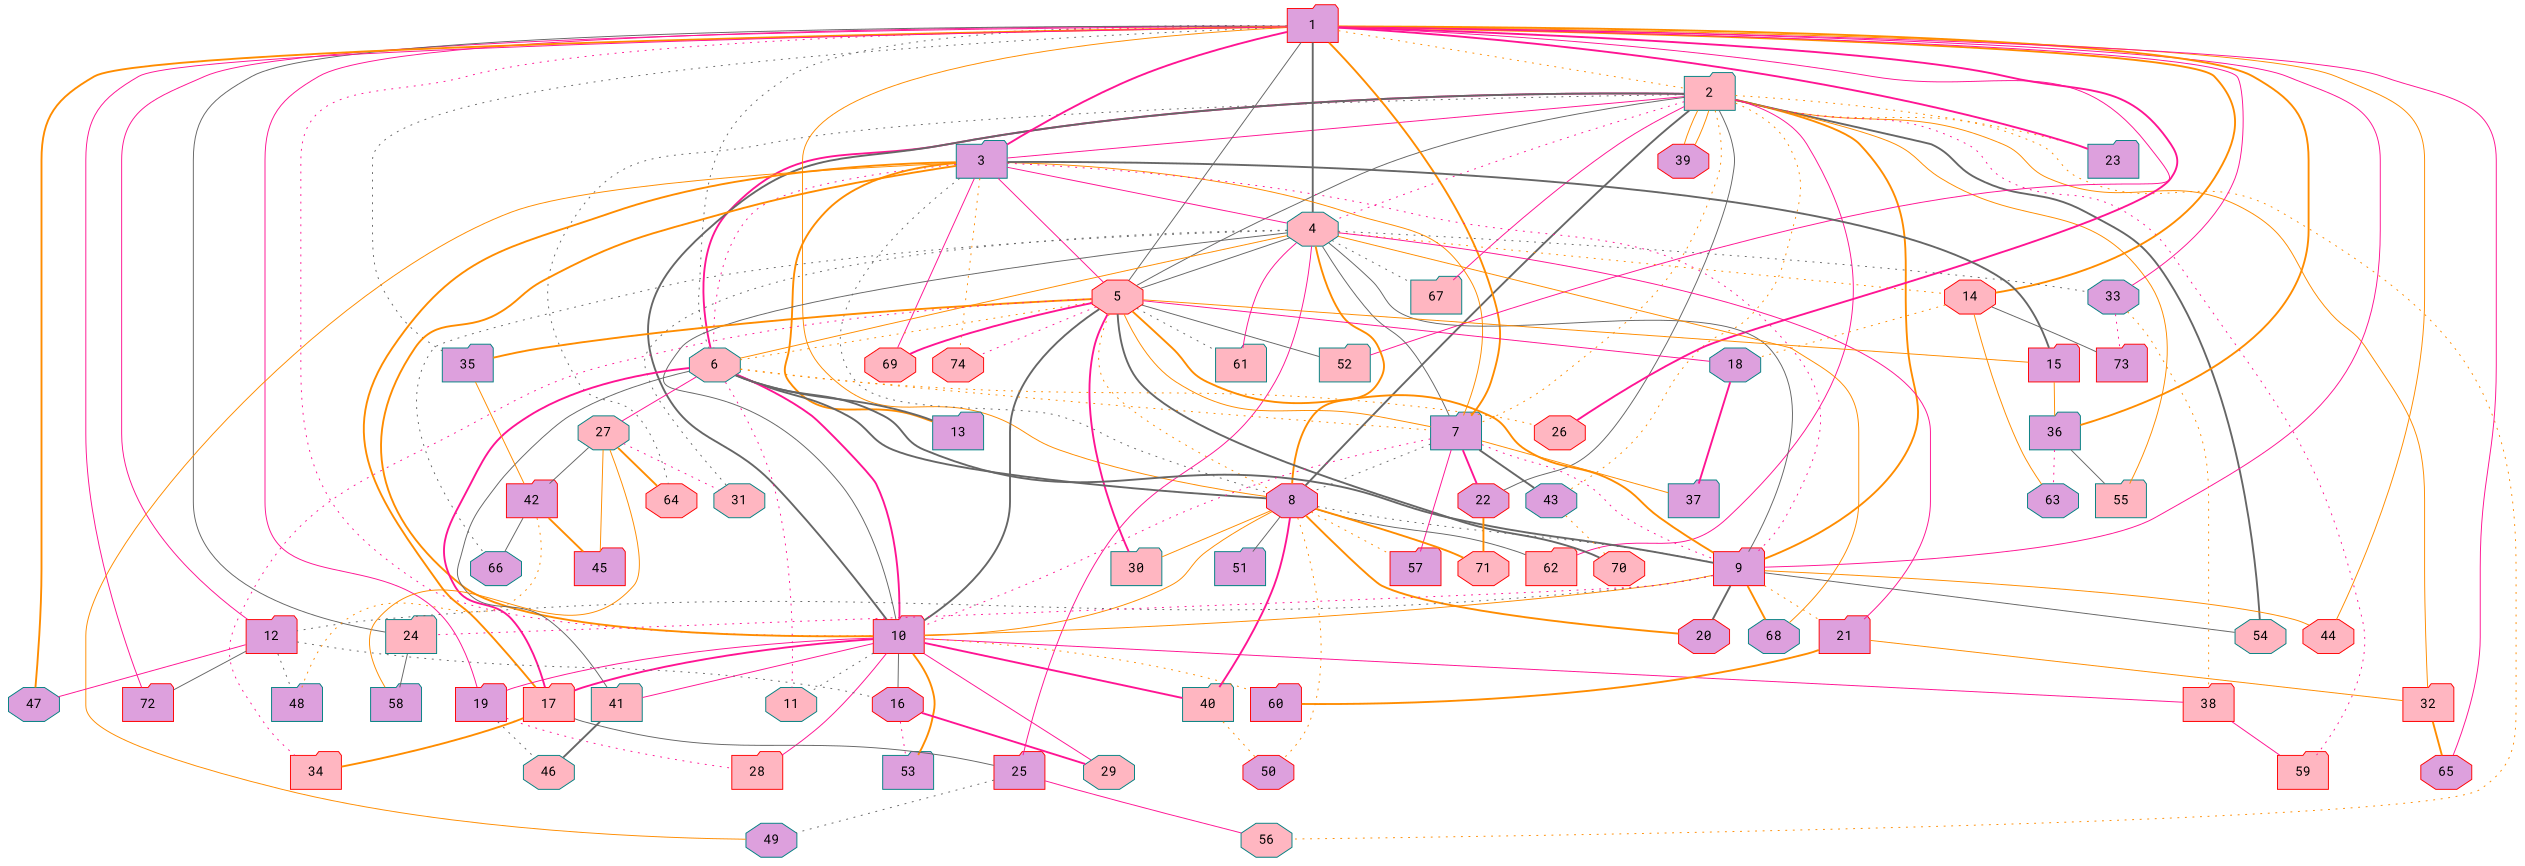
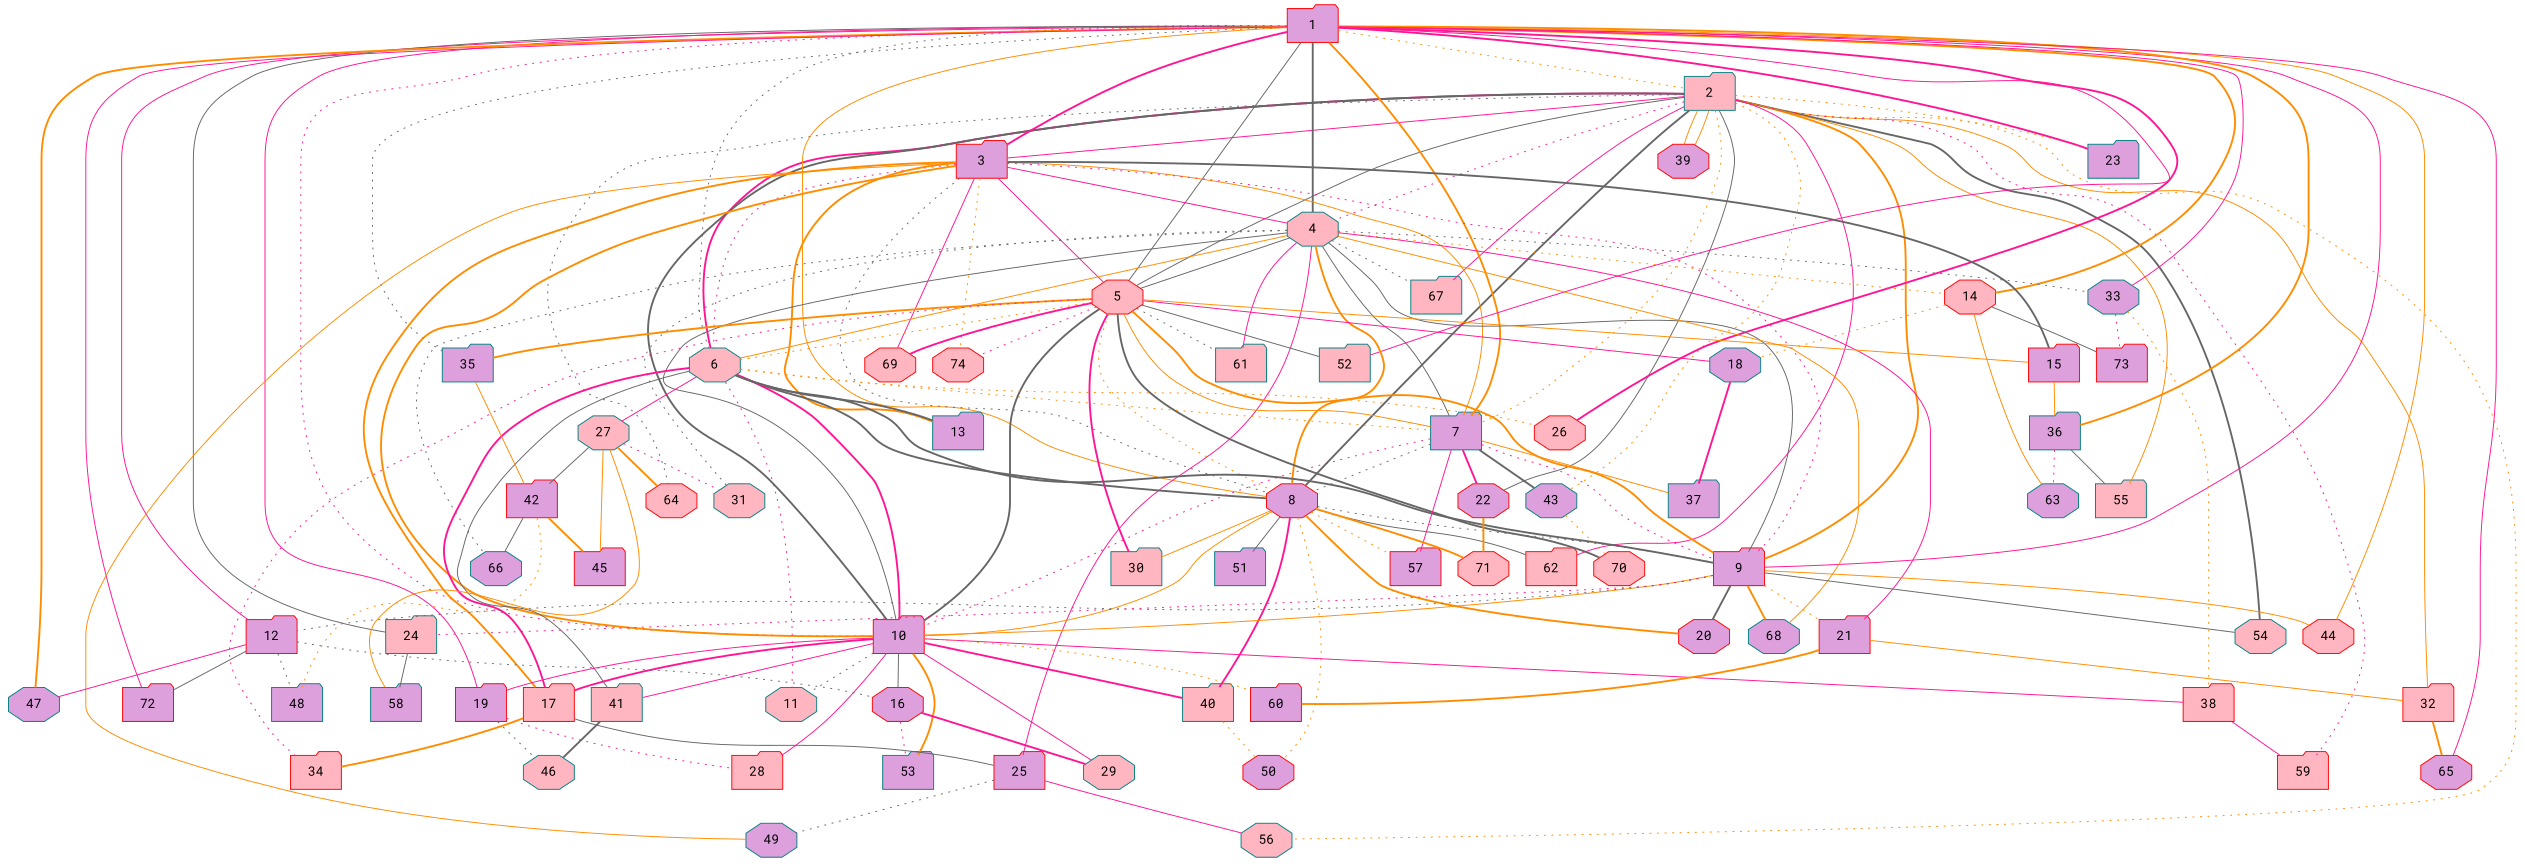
(982, 161) -> (982, 161)
